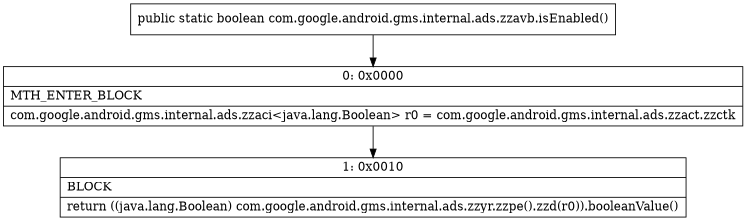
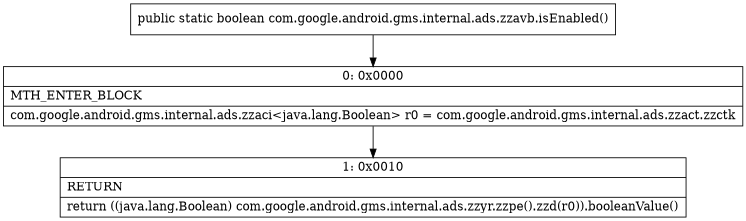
(89, 187) -> (95, 187)
